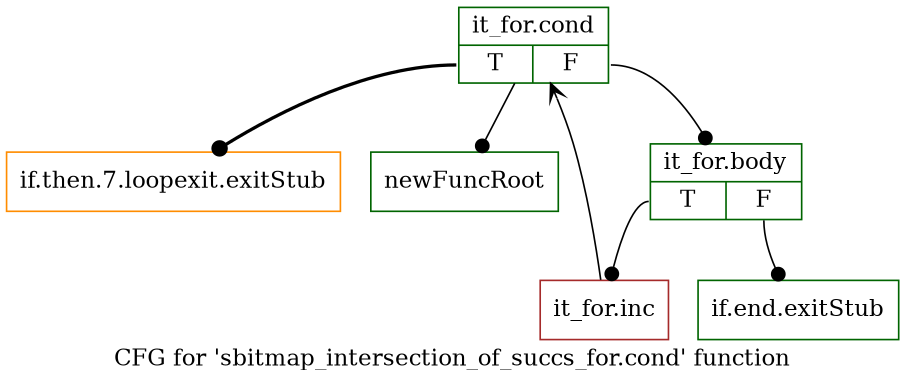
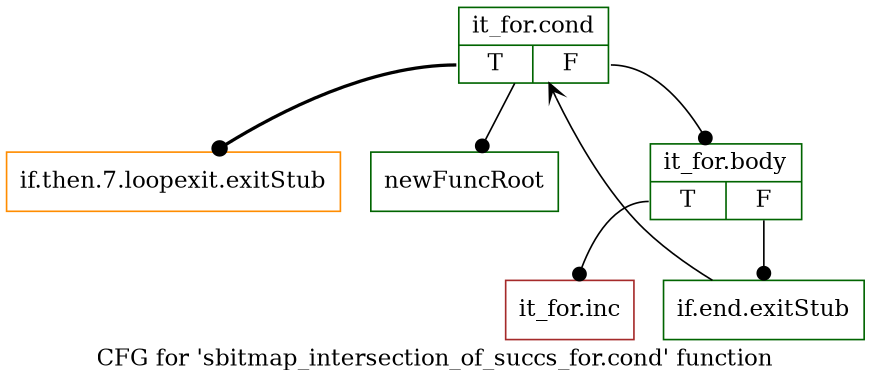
(584, 188) -> (616, 197)
